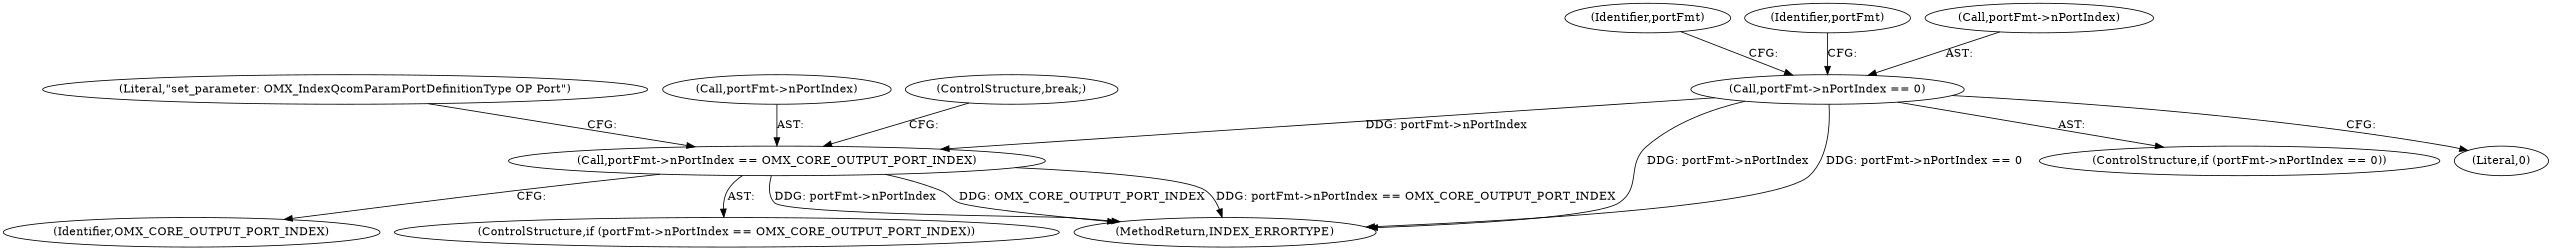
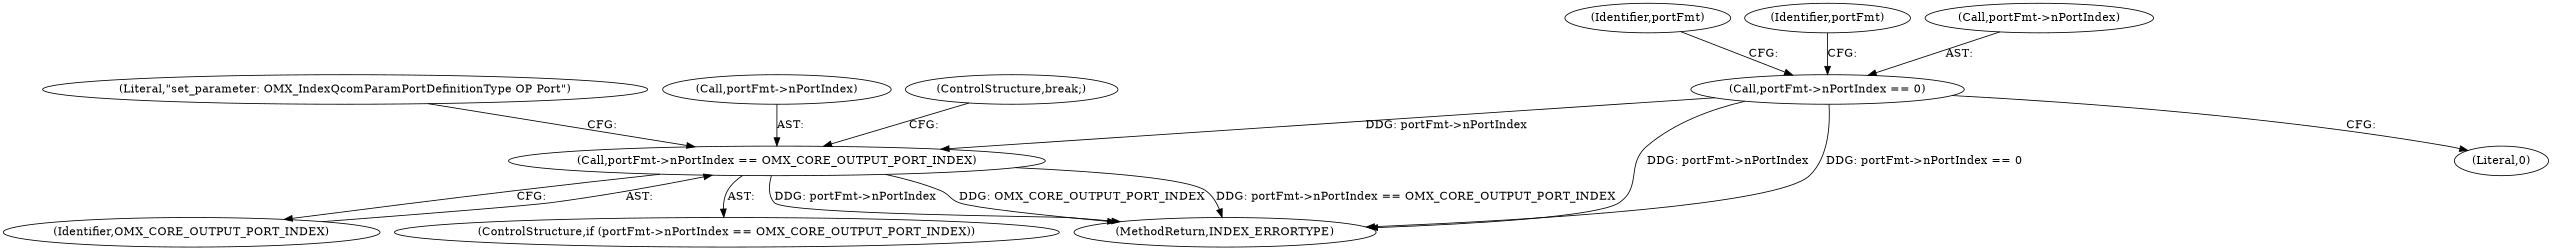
(2240, 161) -> none
none -> (514, 206)
